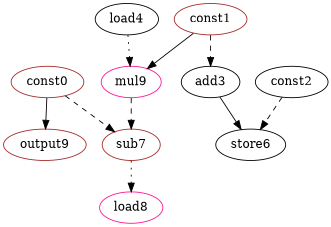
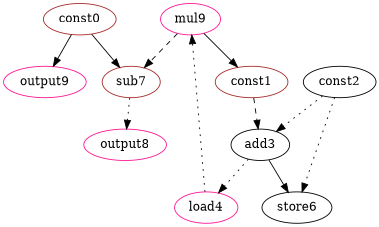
(127, 19) -> (206, 208)
(174, 48) -> (218, 47)
(274, 110) -> (320, 141)
(86, 111) -> (103, 47)
none -> (303, 111)
(45, 145) -> (45, 82)
none -> (236, 173)
(131, 208) -> (125, 145)
